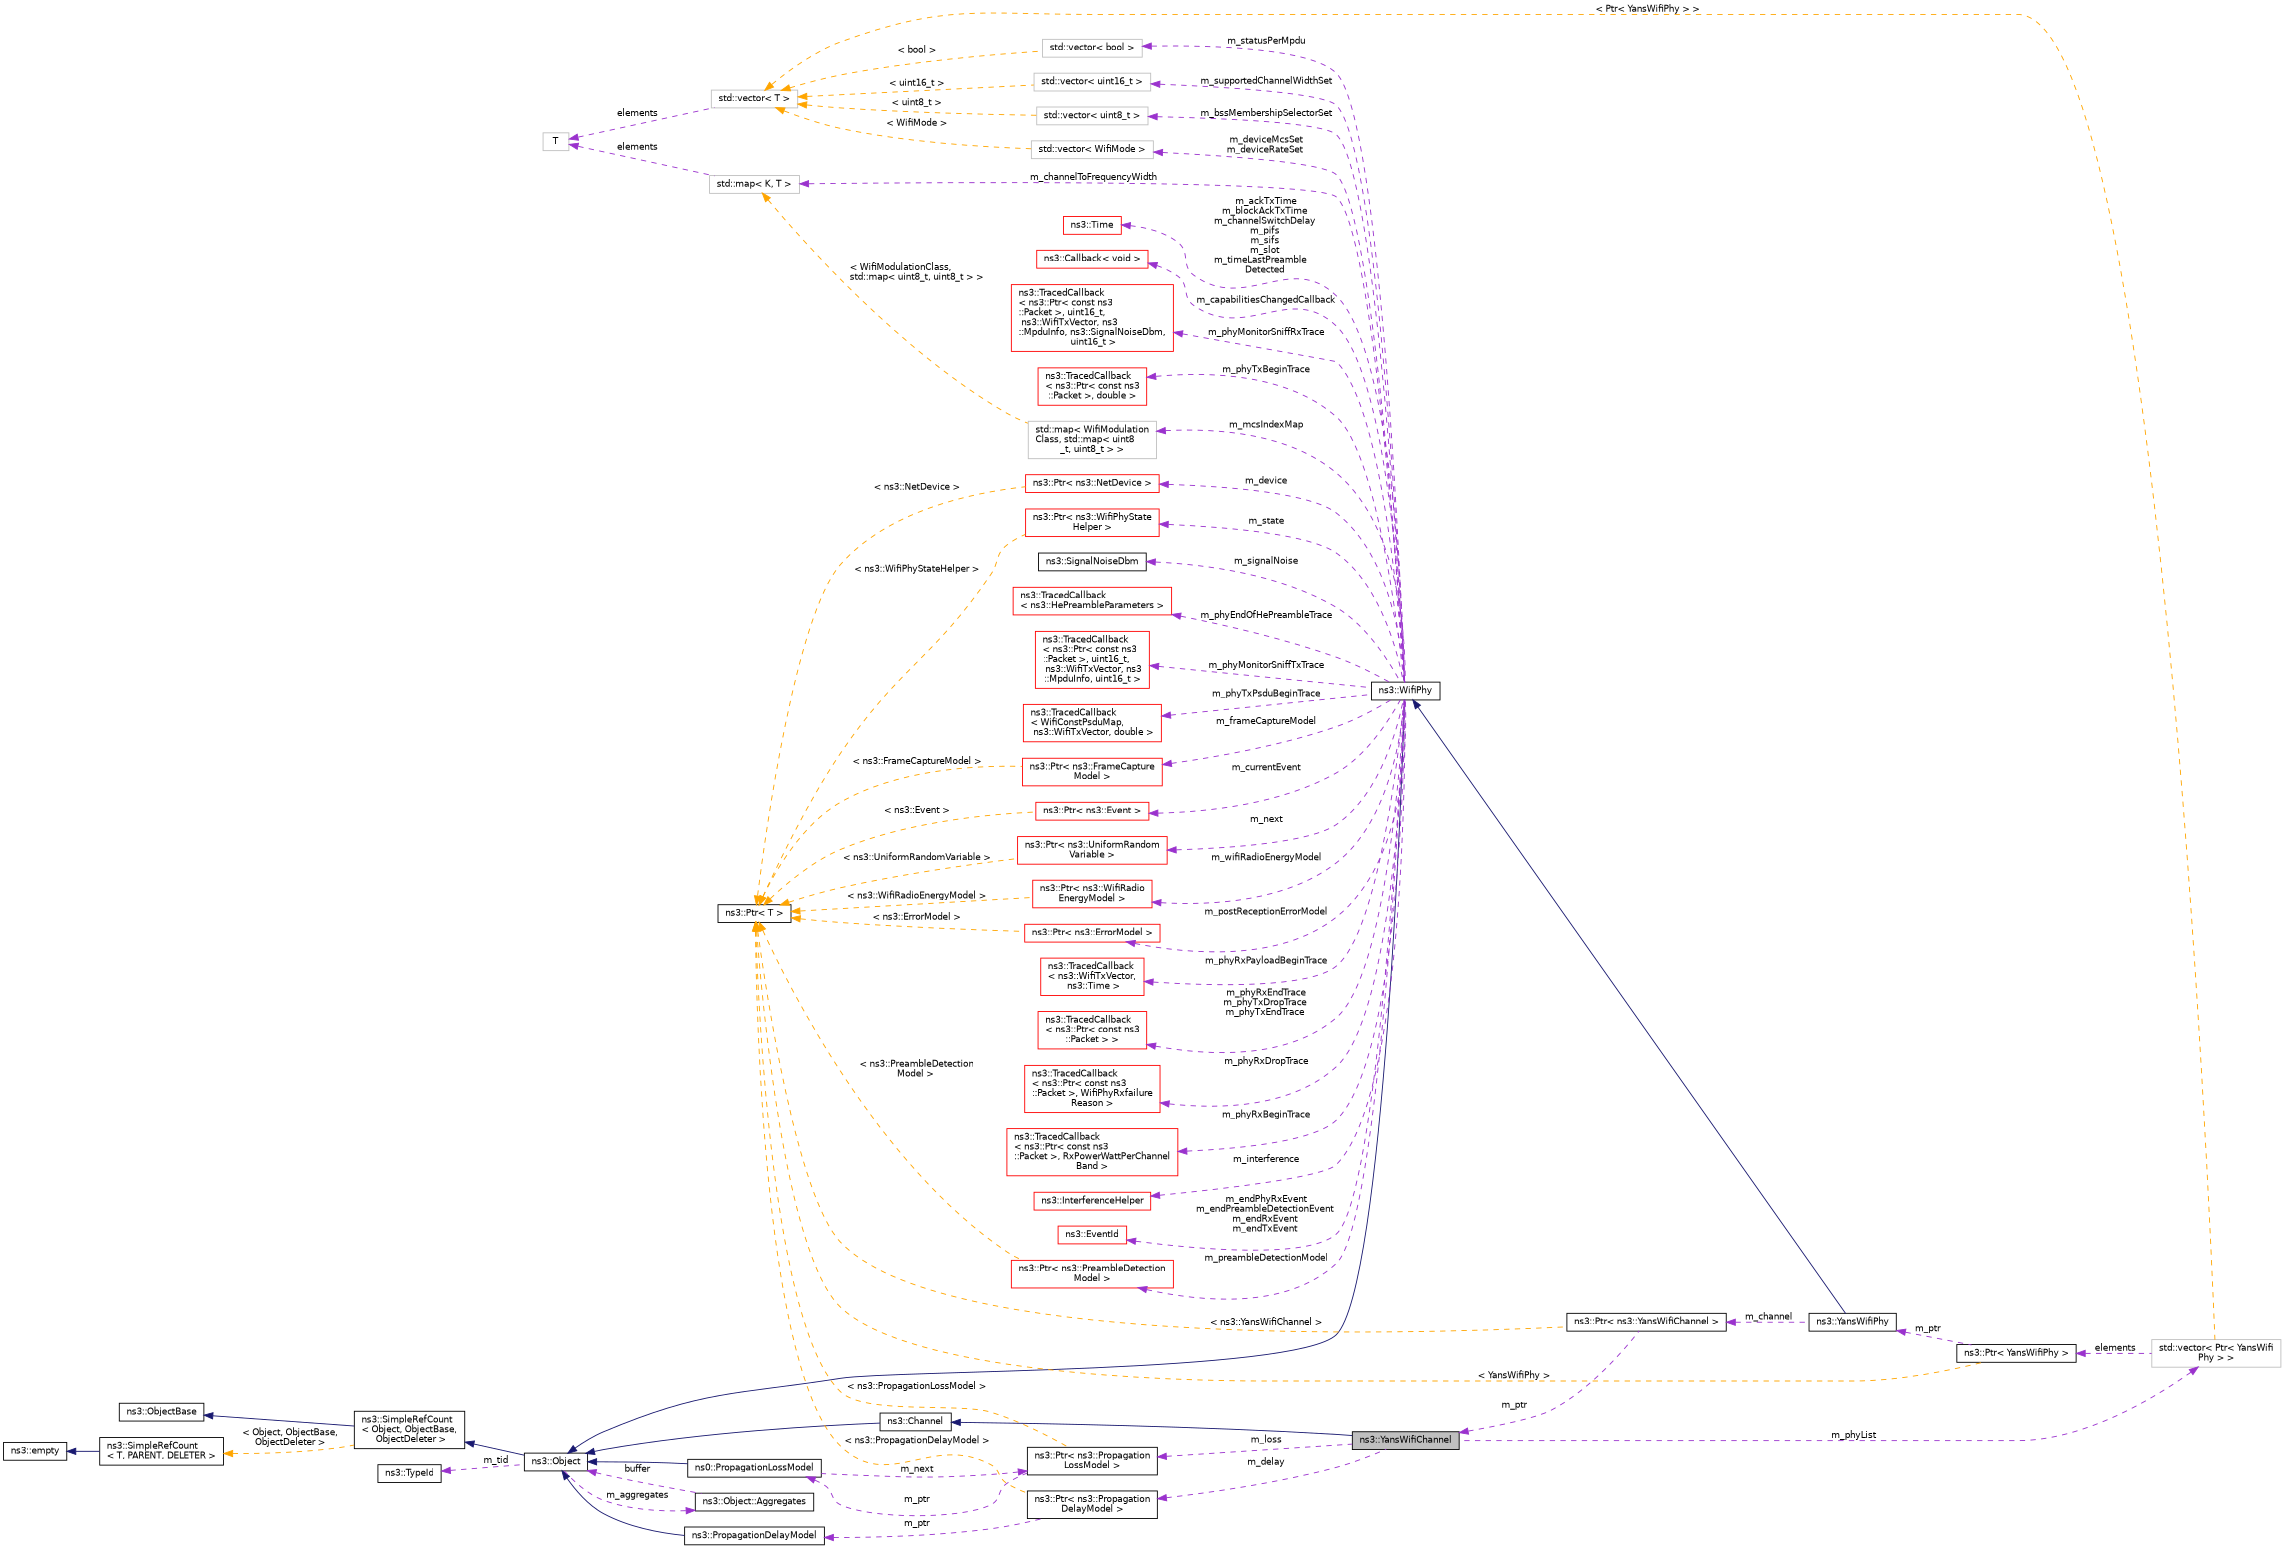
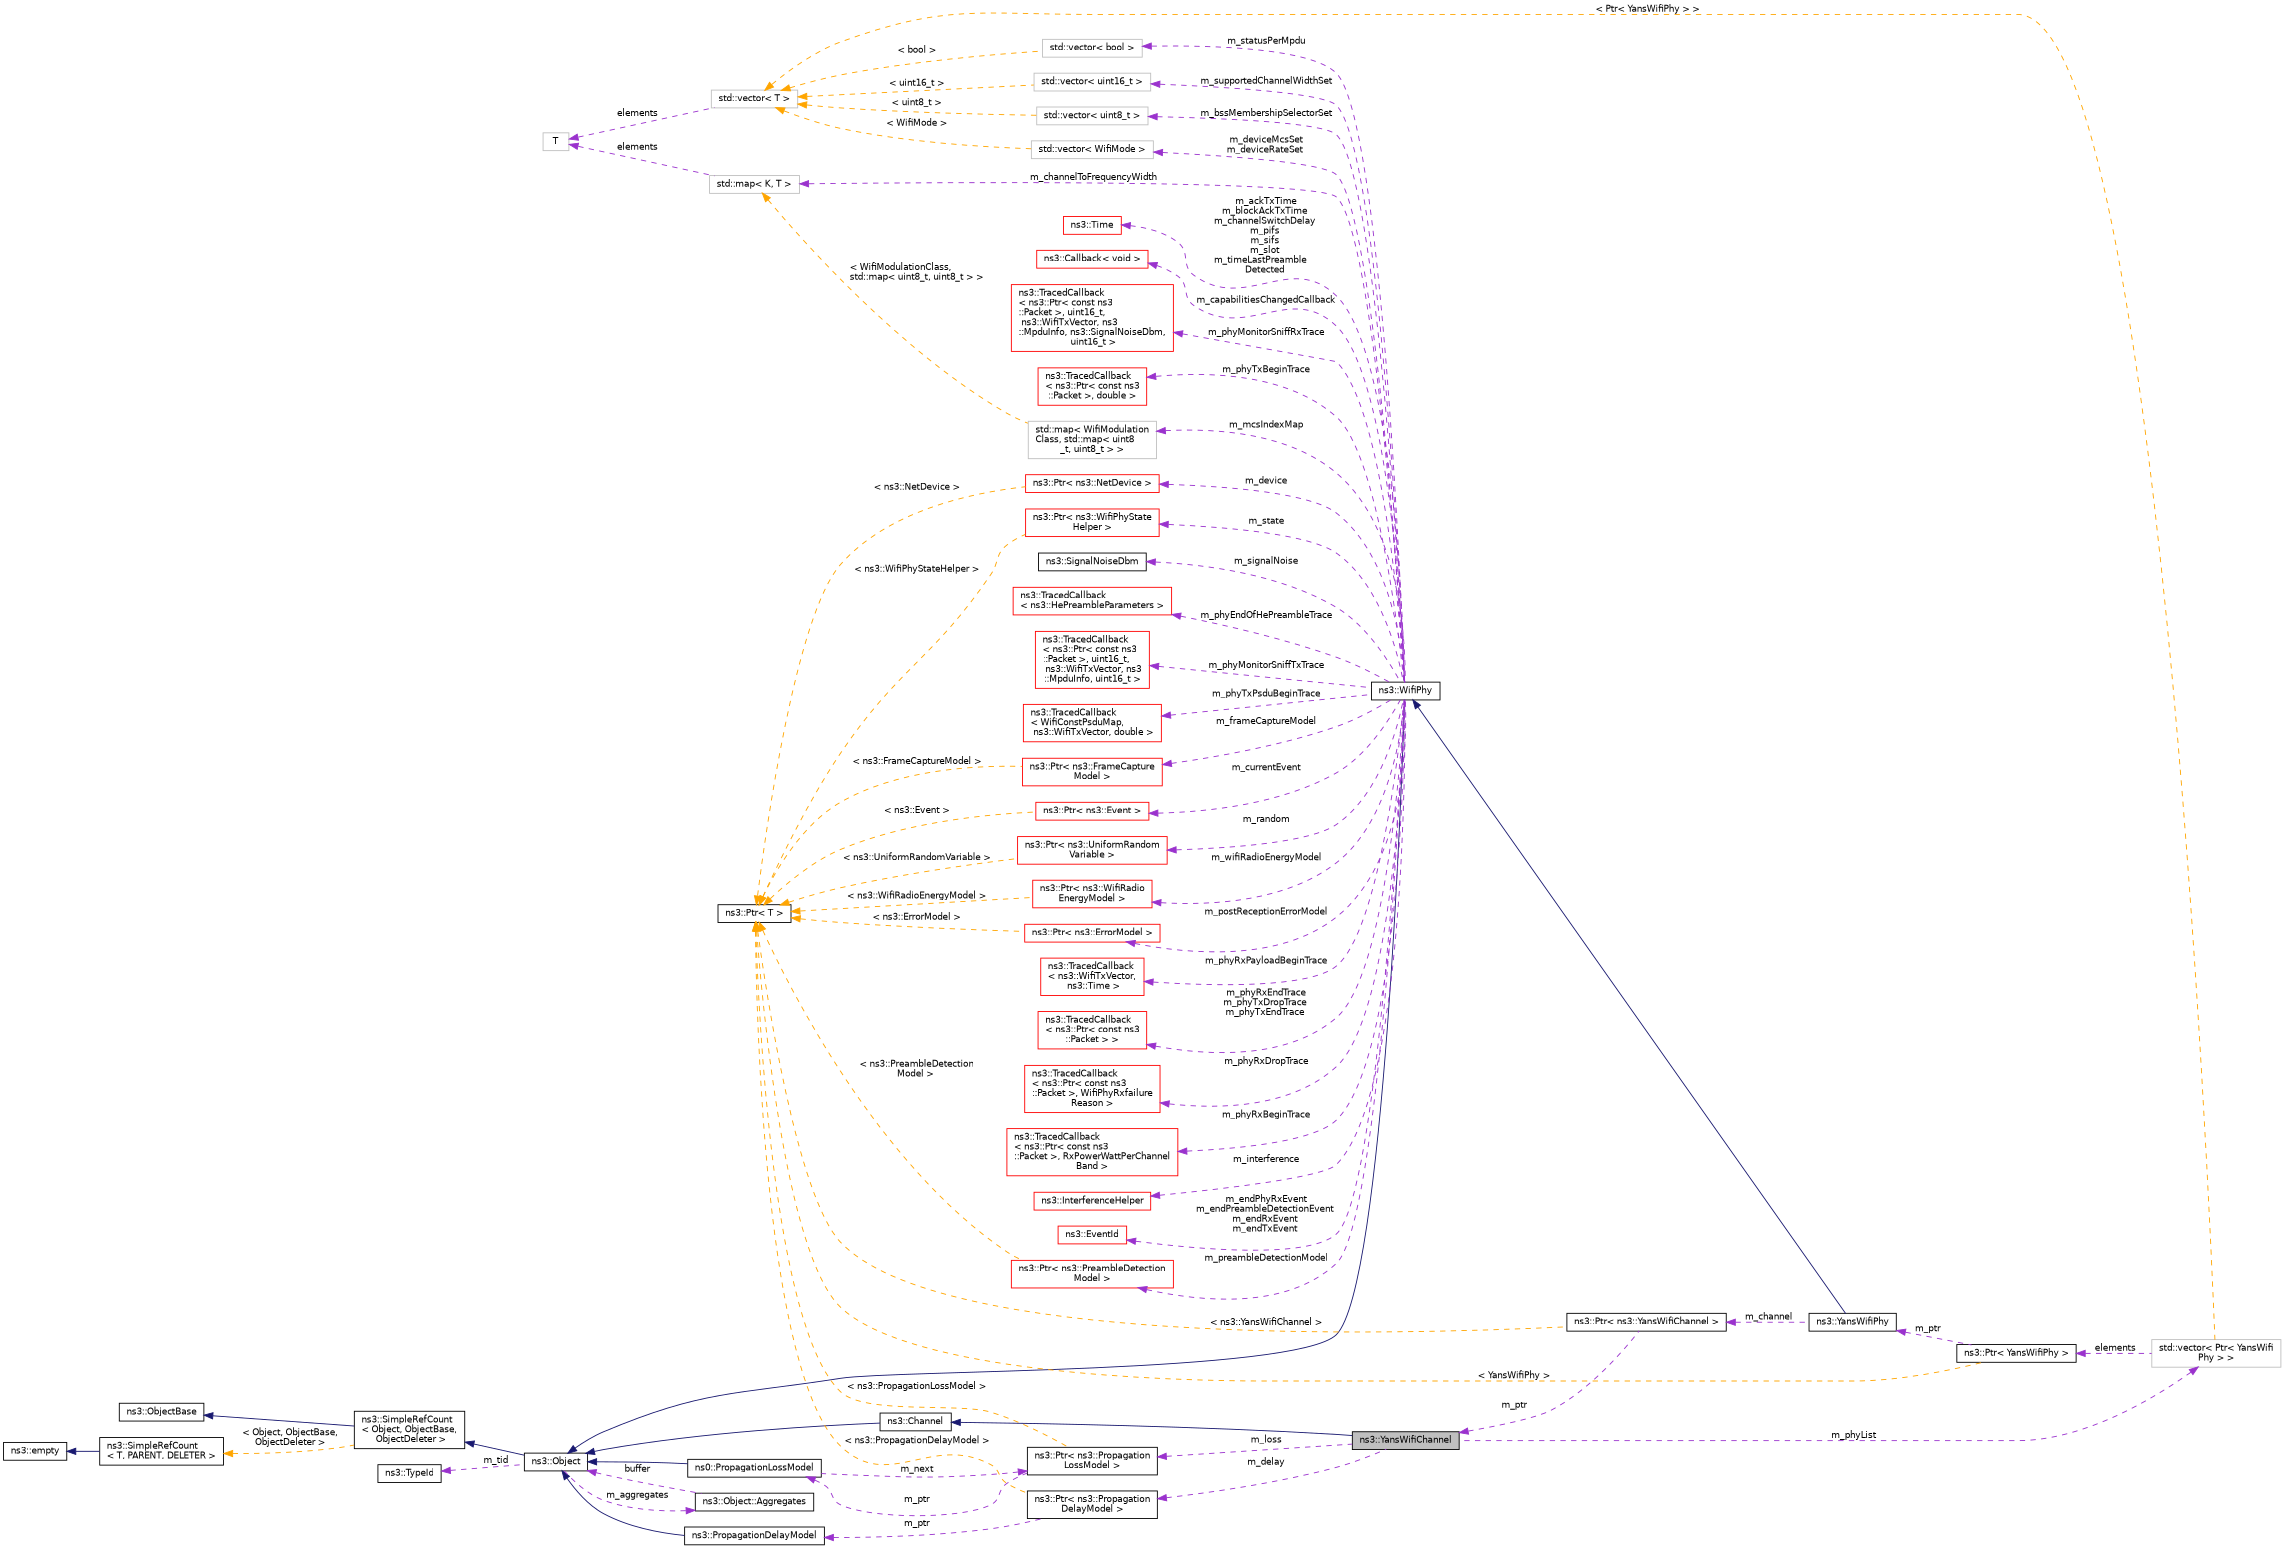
(1265, 820) -> (1265, 820)
